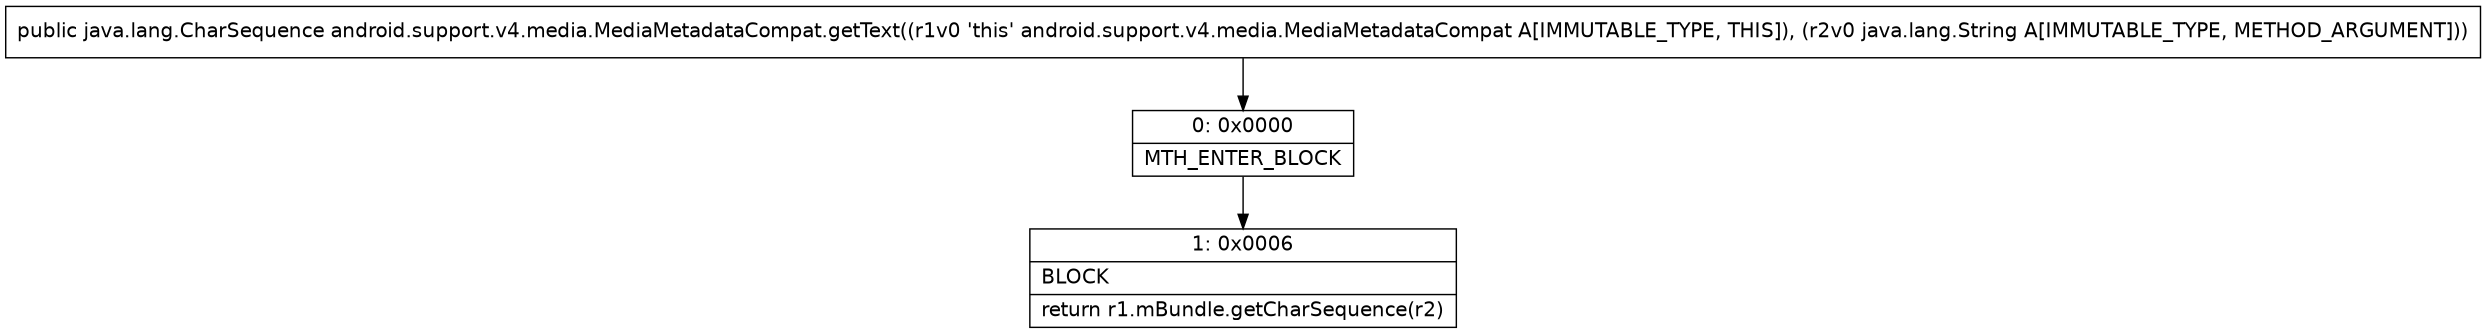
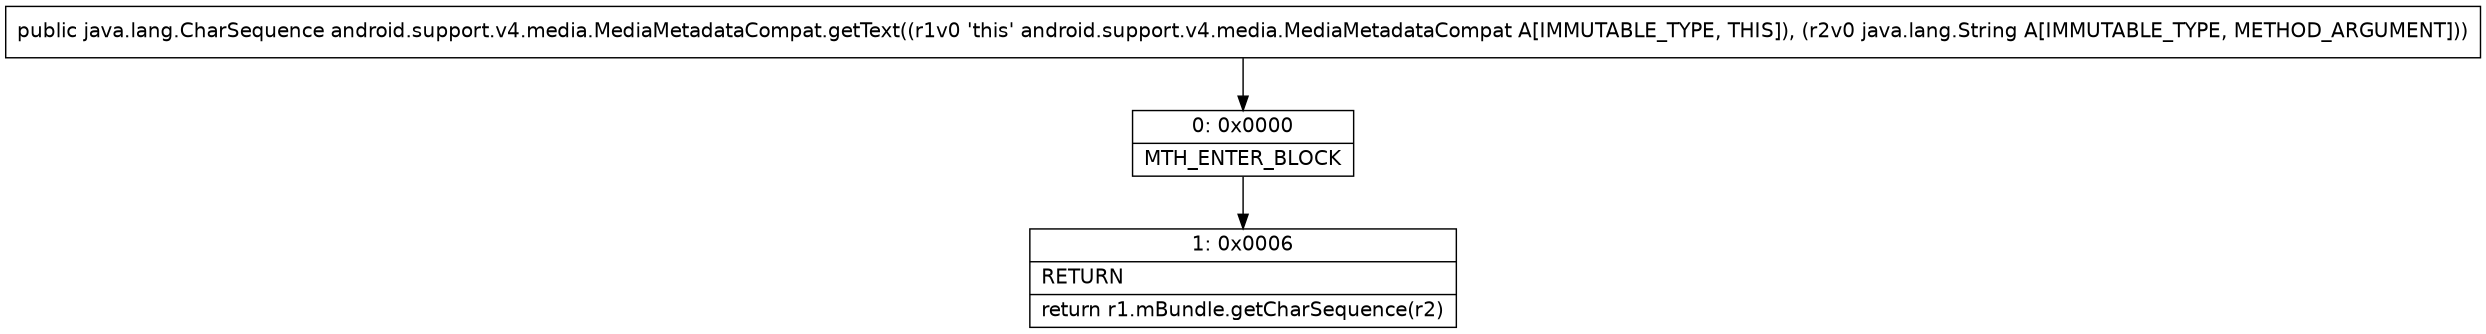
(1075, 277) -> (1083, 277)
